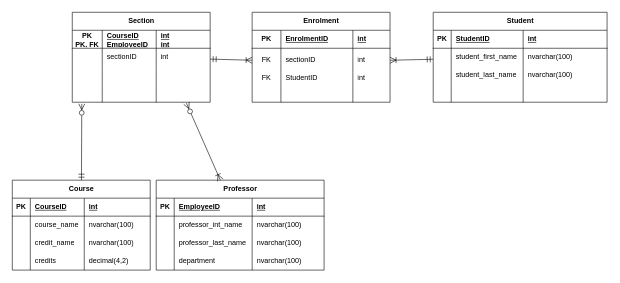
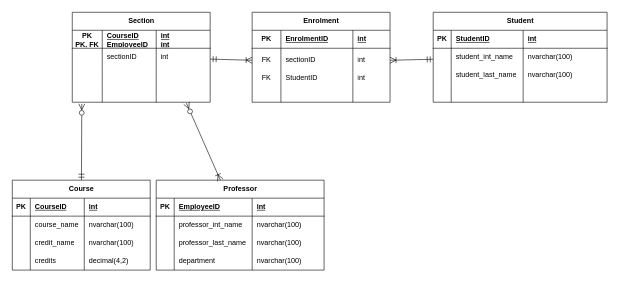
(490, 57) -> (488, 57)
